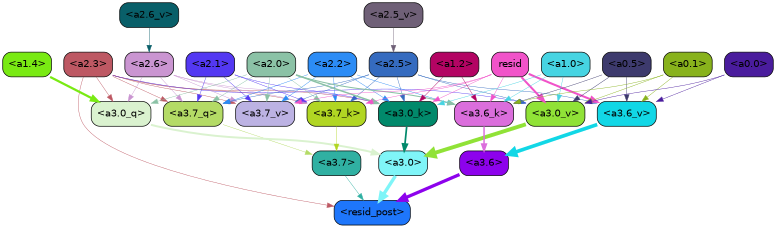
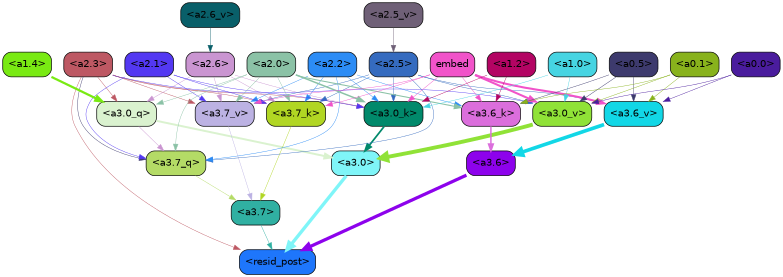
(510, 64) -> (452, 64)
(534, 84) -> none
(169, 87) -> (149, 136)
(141, 89) -> (88, 132)
none -> (240, 163)
